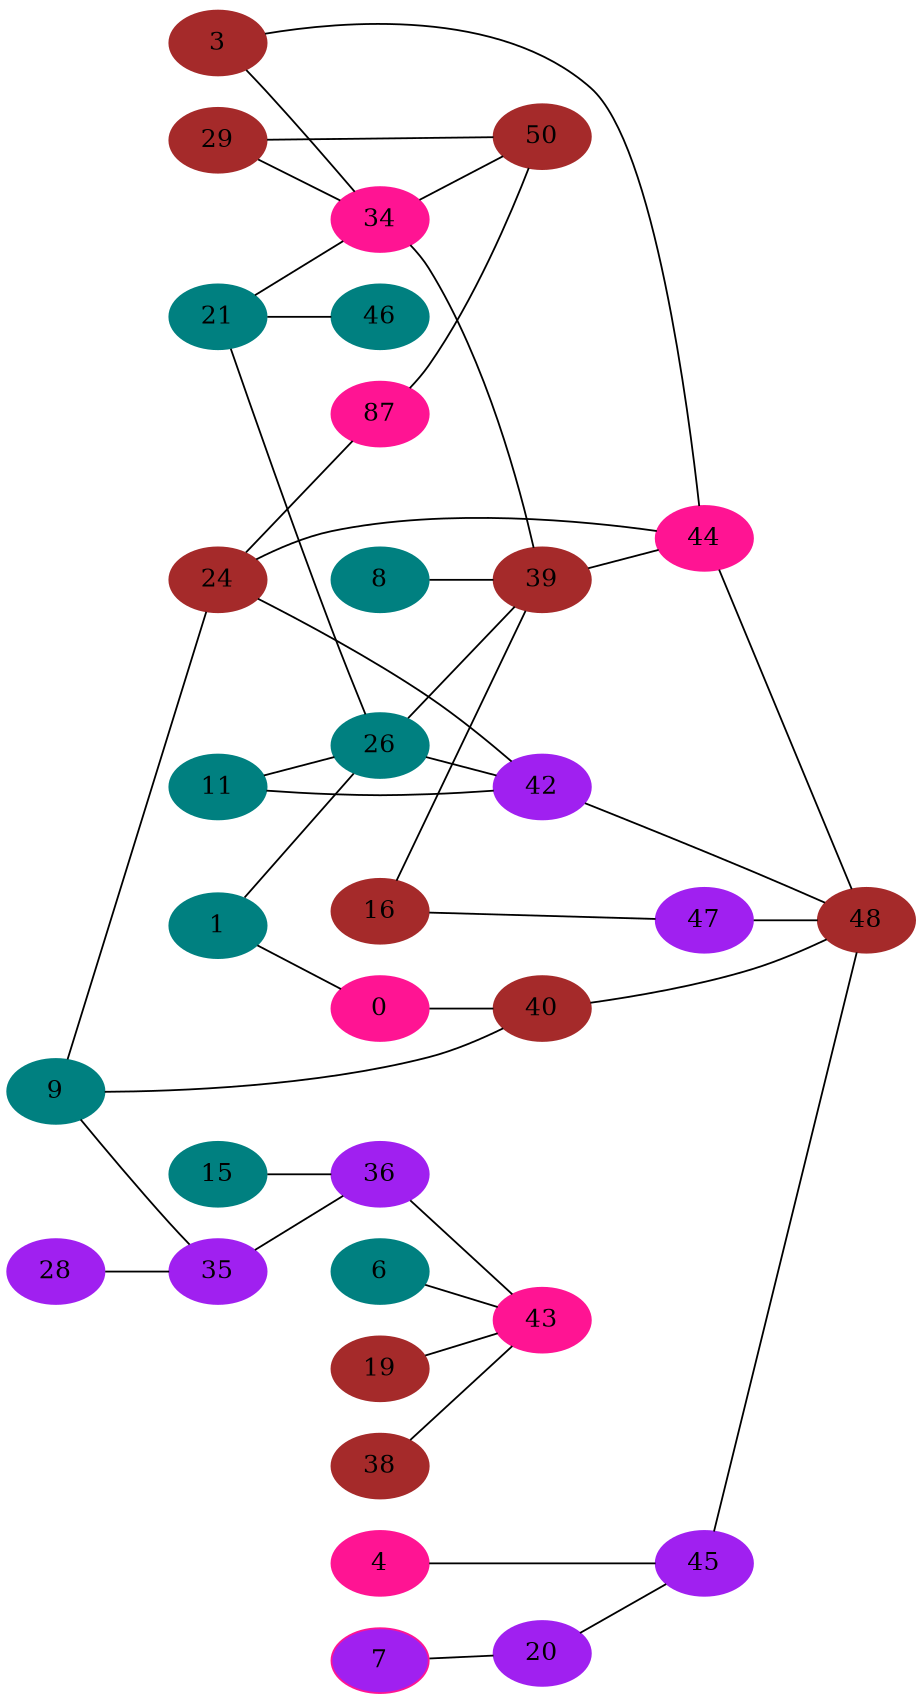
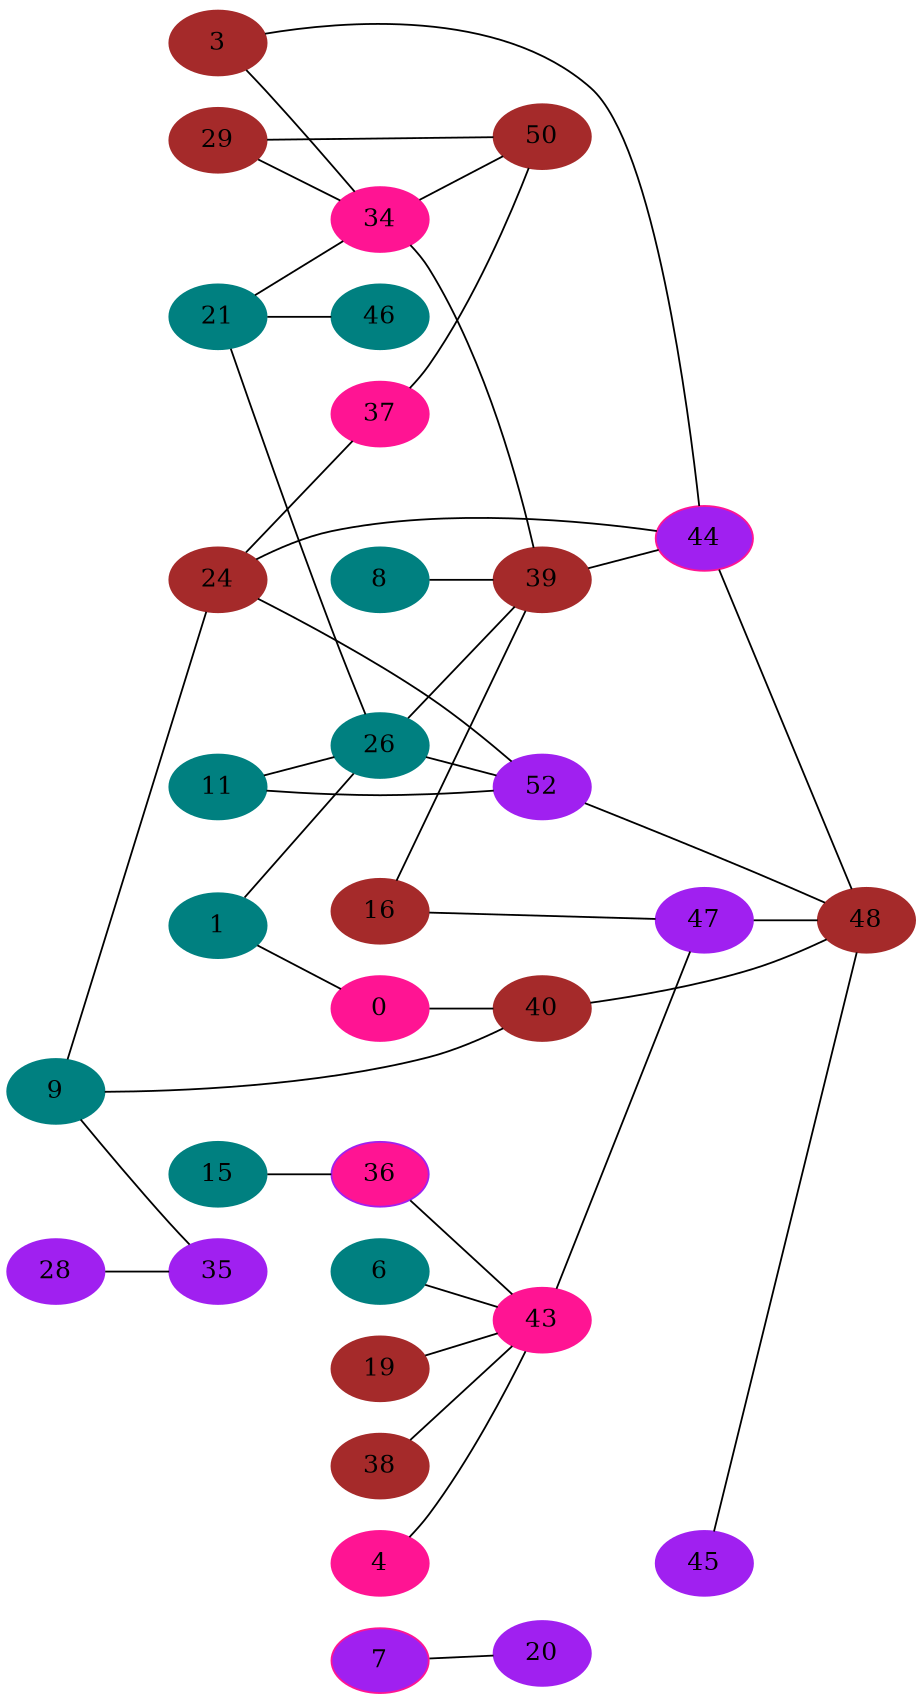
(380, 414) -> (380, 414)
(704, 538) -> (704, 538)
(542, 787) -> (542, 787)
none -> (623, 1120)
(380, 1174) -> (380, 1174)
(299, 1223) -> none
(542, 1563) -> (473, 1448)
(623, 1609) -> none
